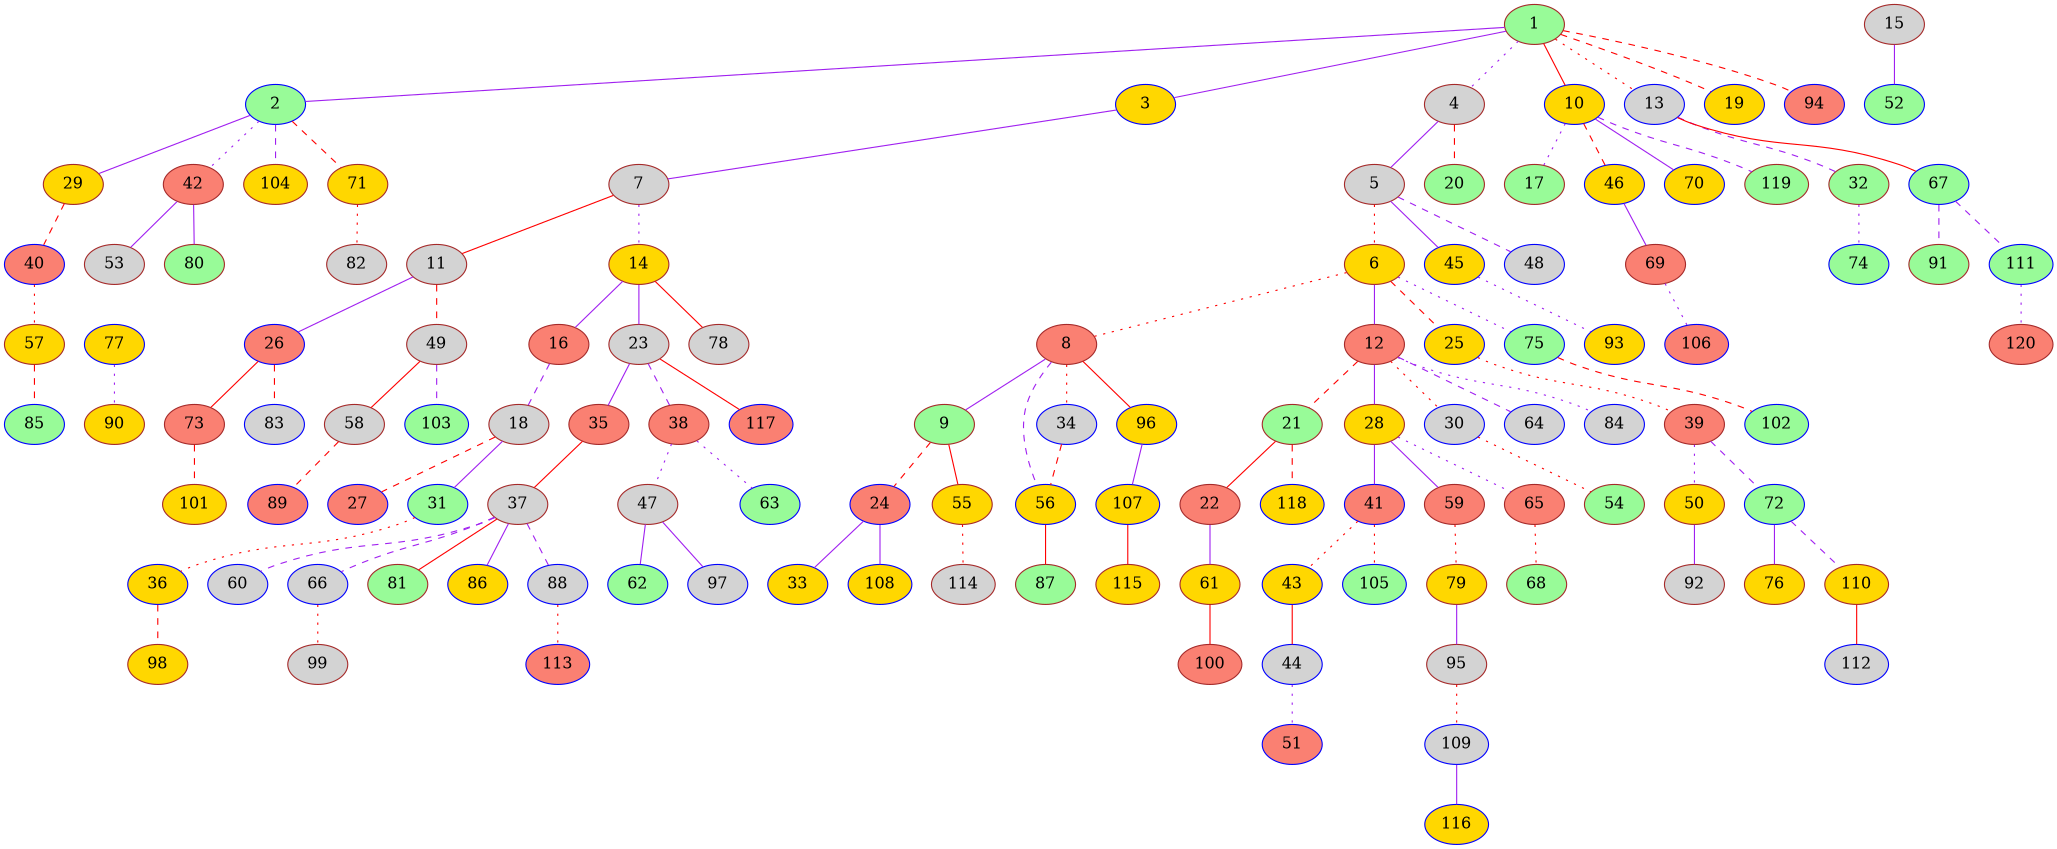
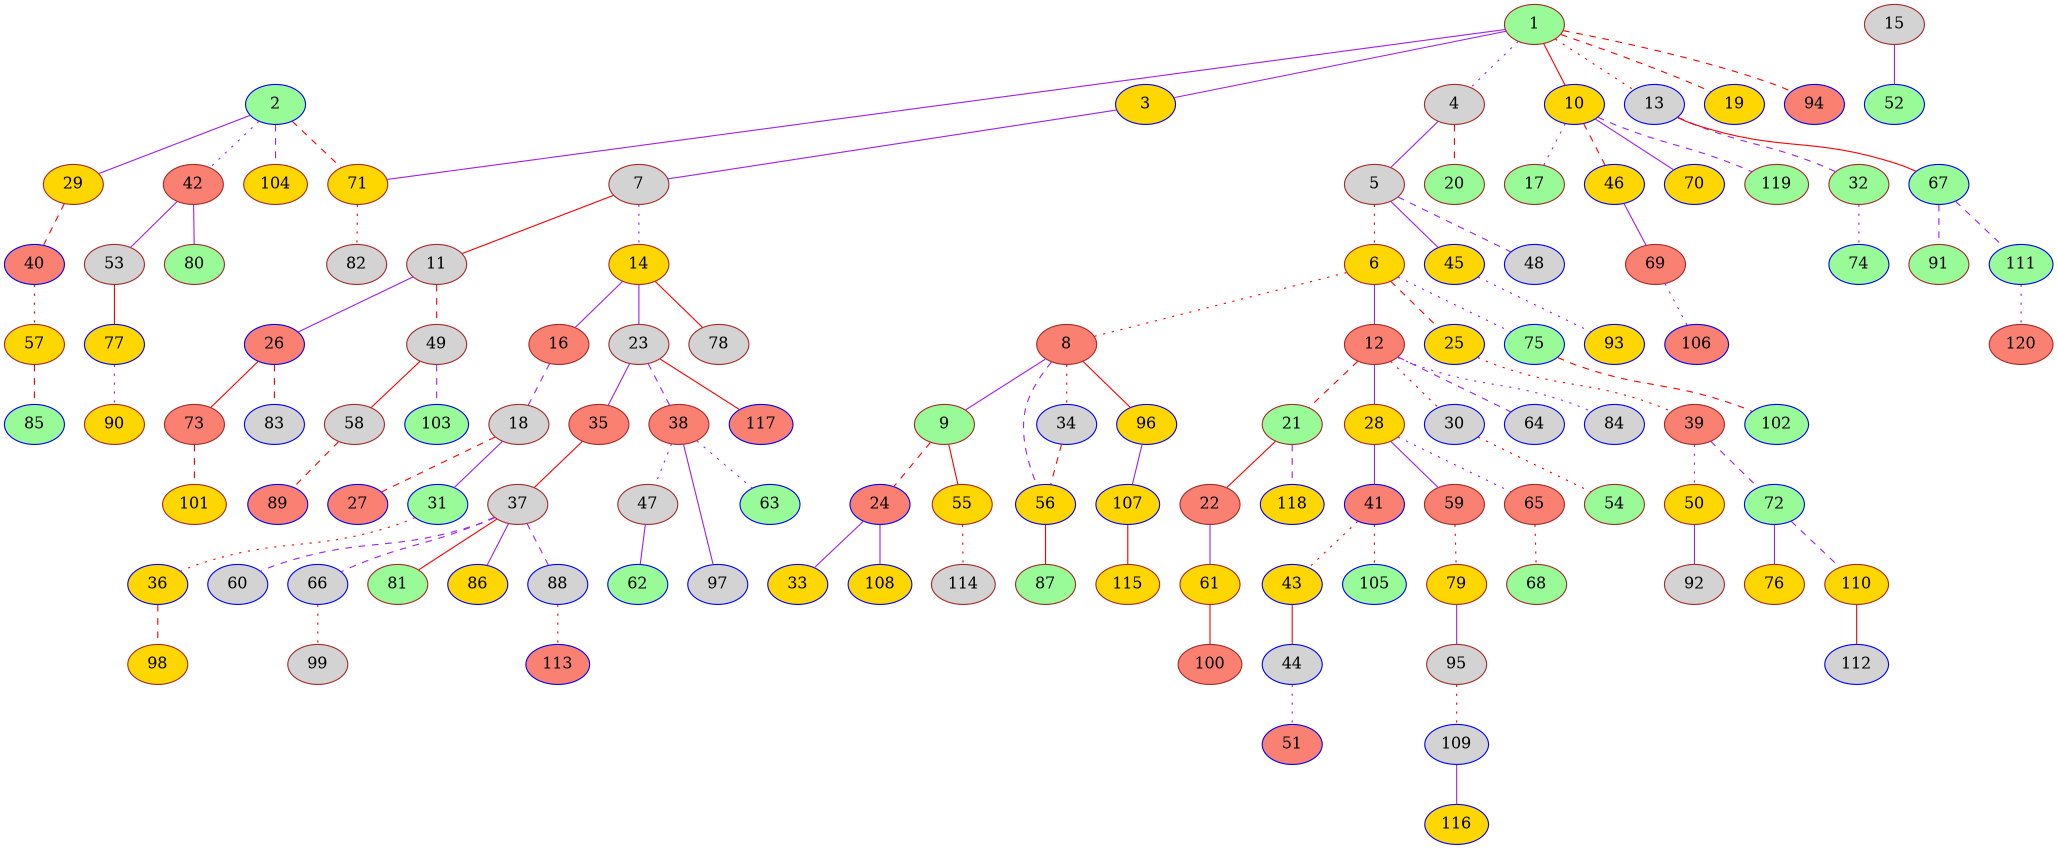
(905, 64) -> (946, 104)
none -> (114, 305)
(1292, 465) -> (1292, 465)
(683, 544) -> (698, 504)
